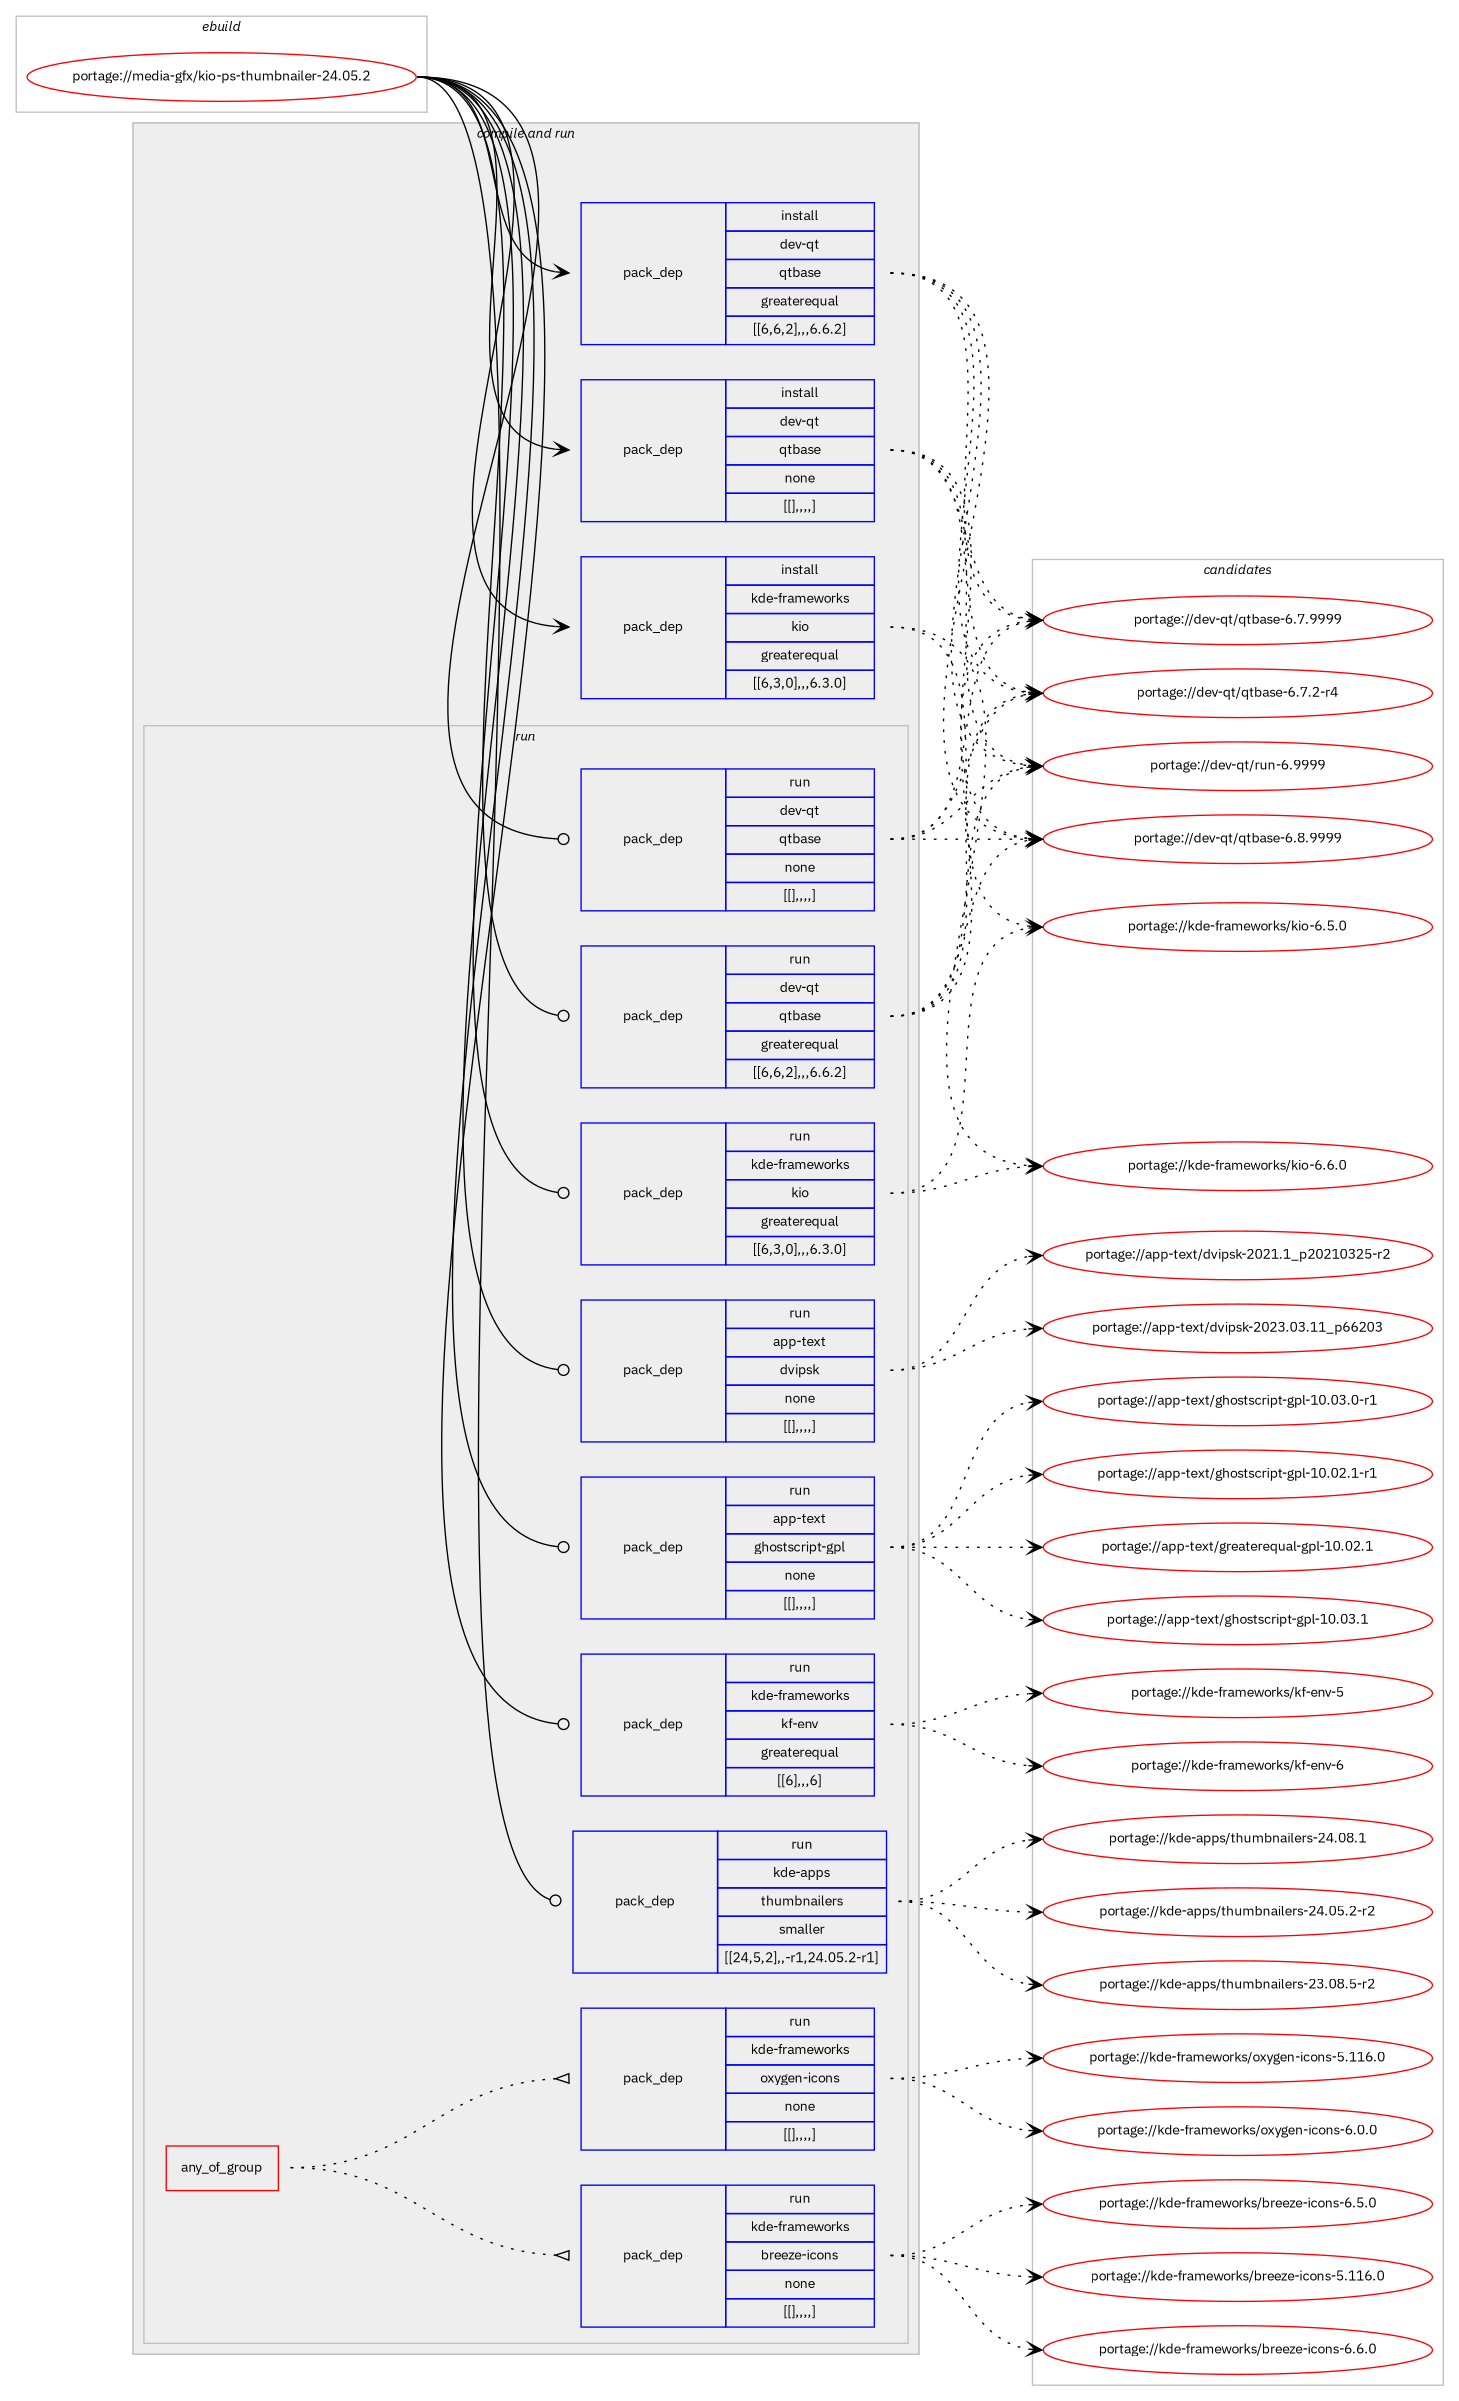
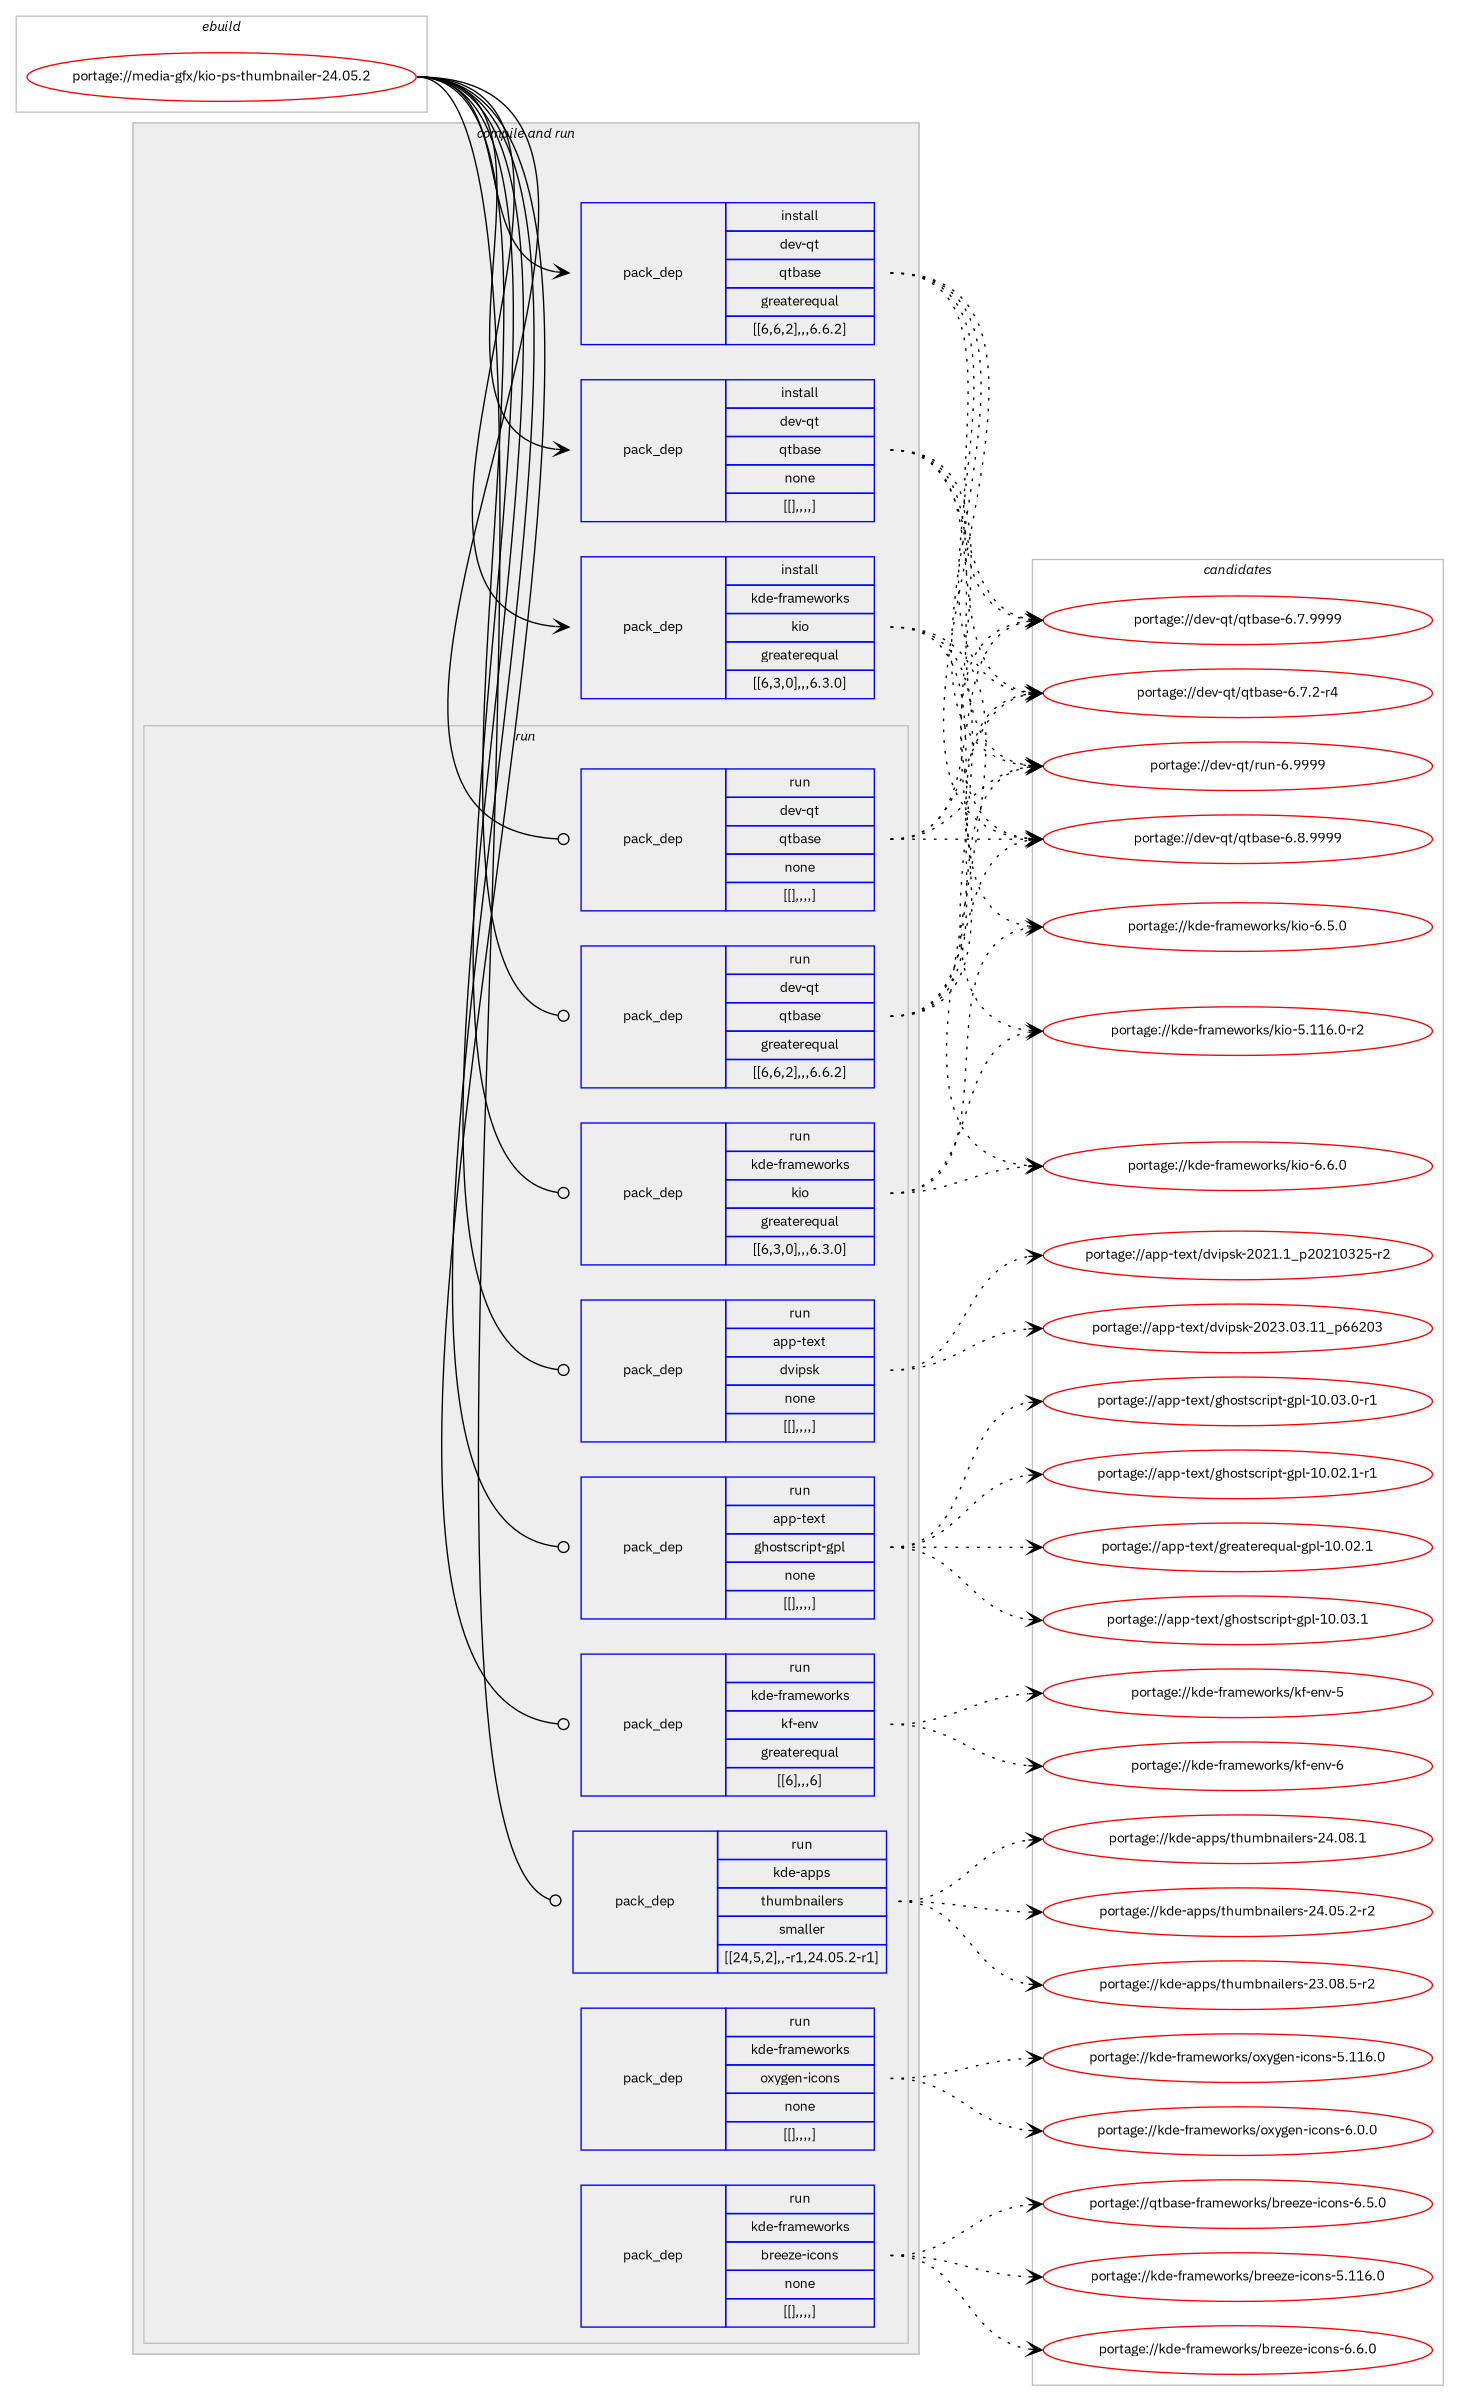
none -> (1238, 1031)
(222, 2168) -> none
(1238, 2204) -> (1238, 2204)
